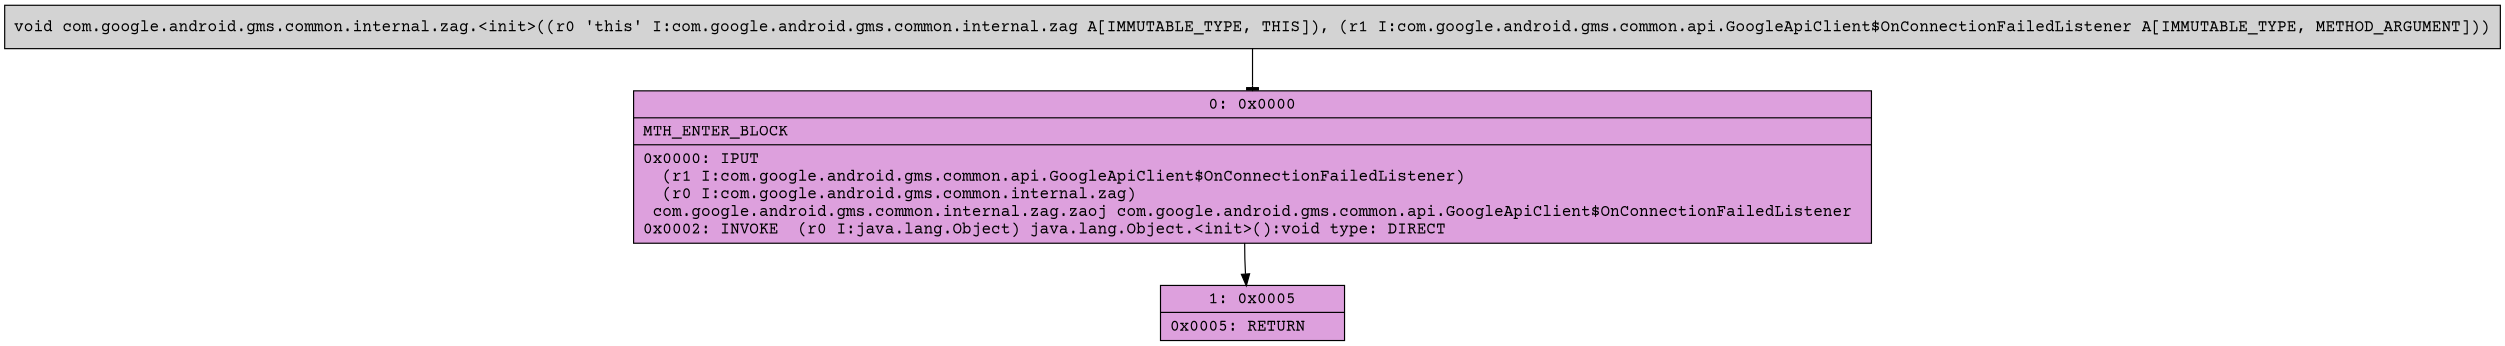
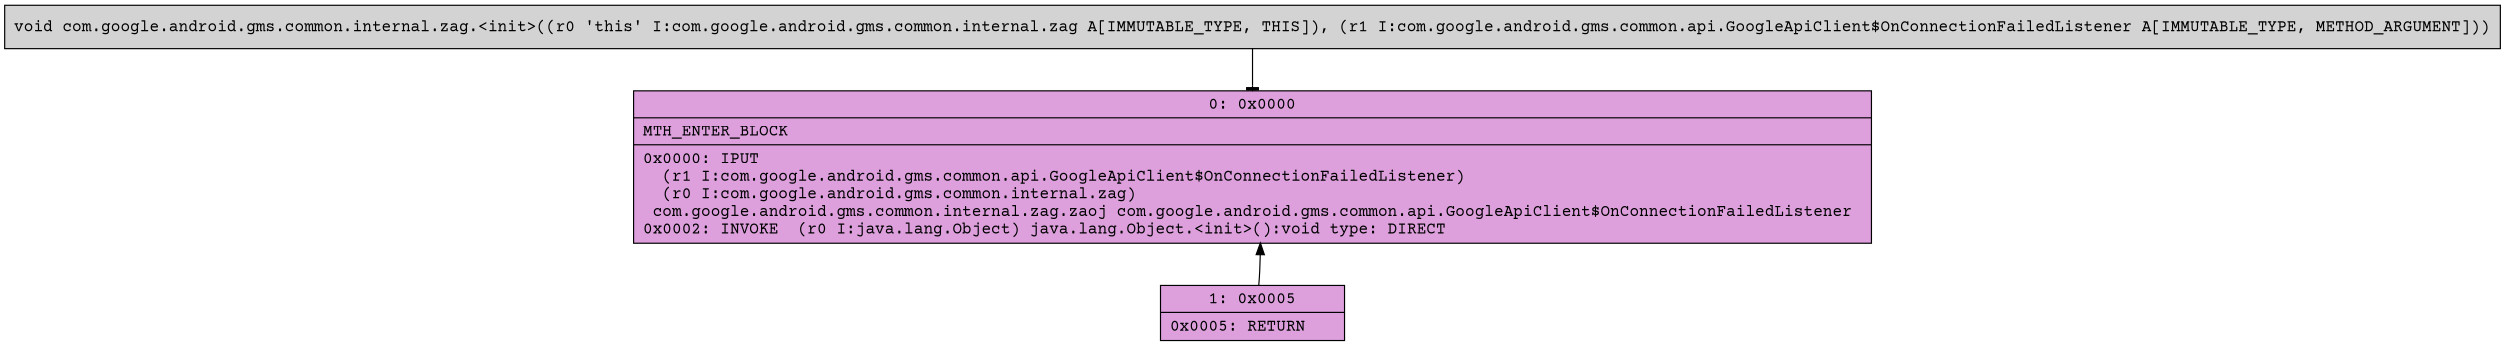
(1245, 258) -> (1260, 270)
